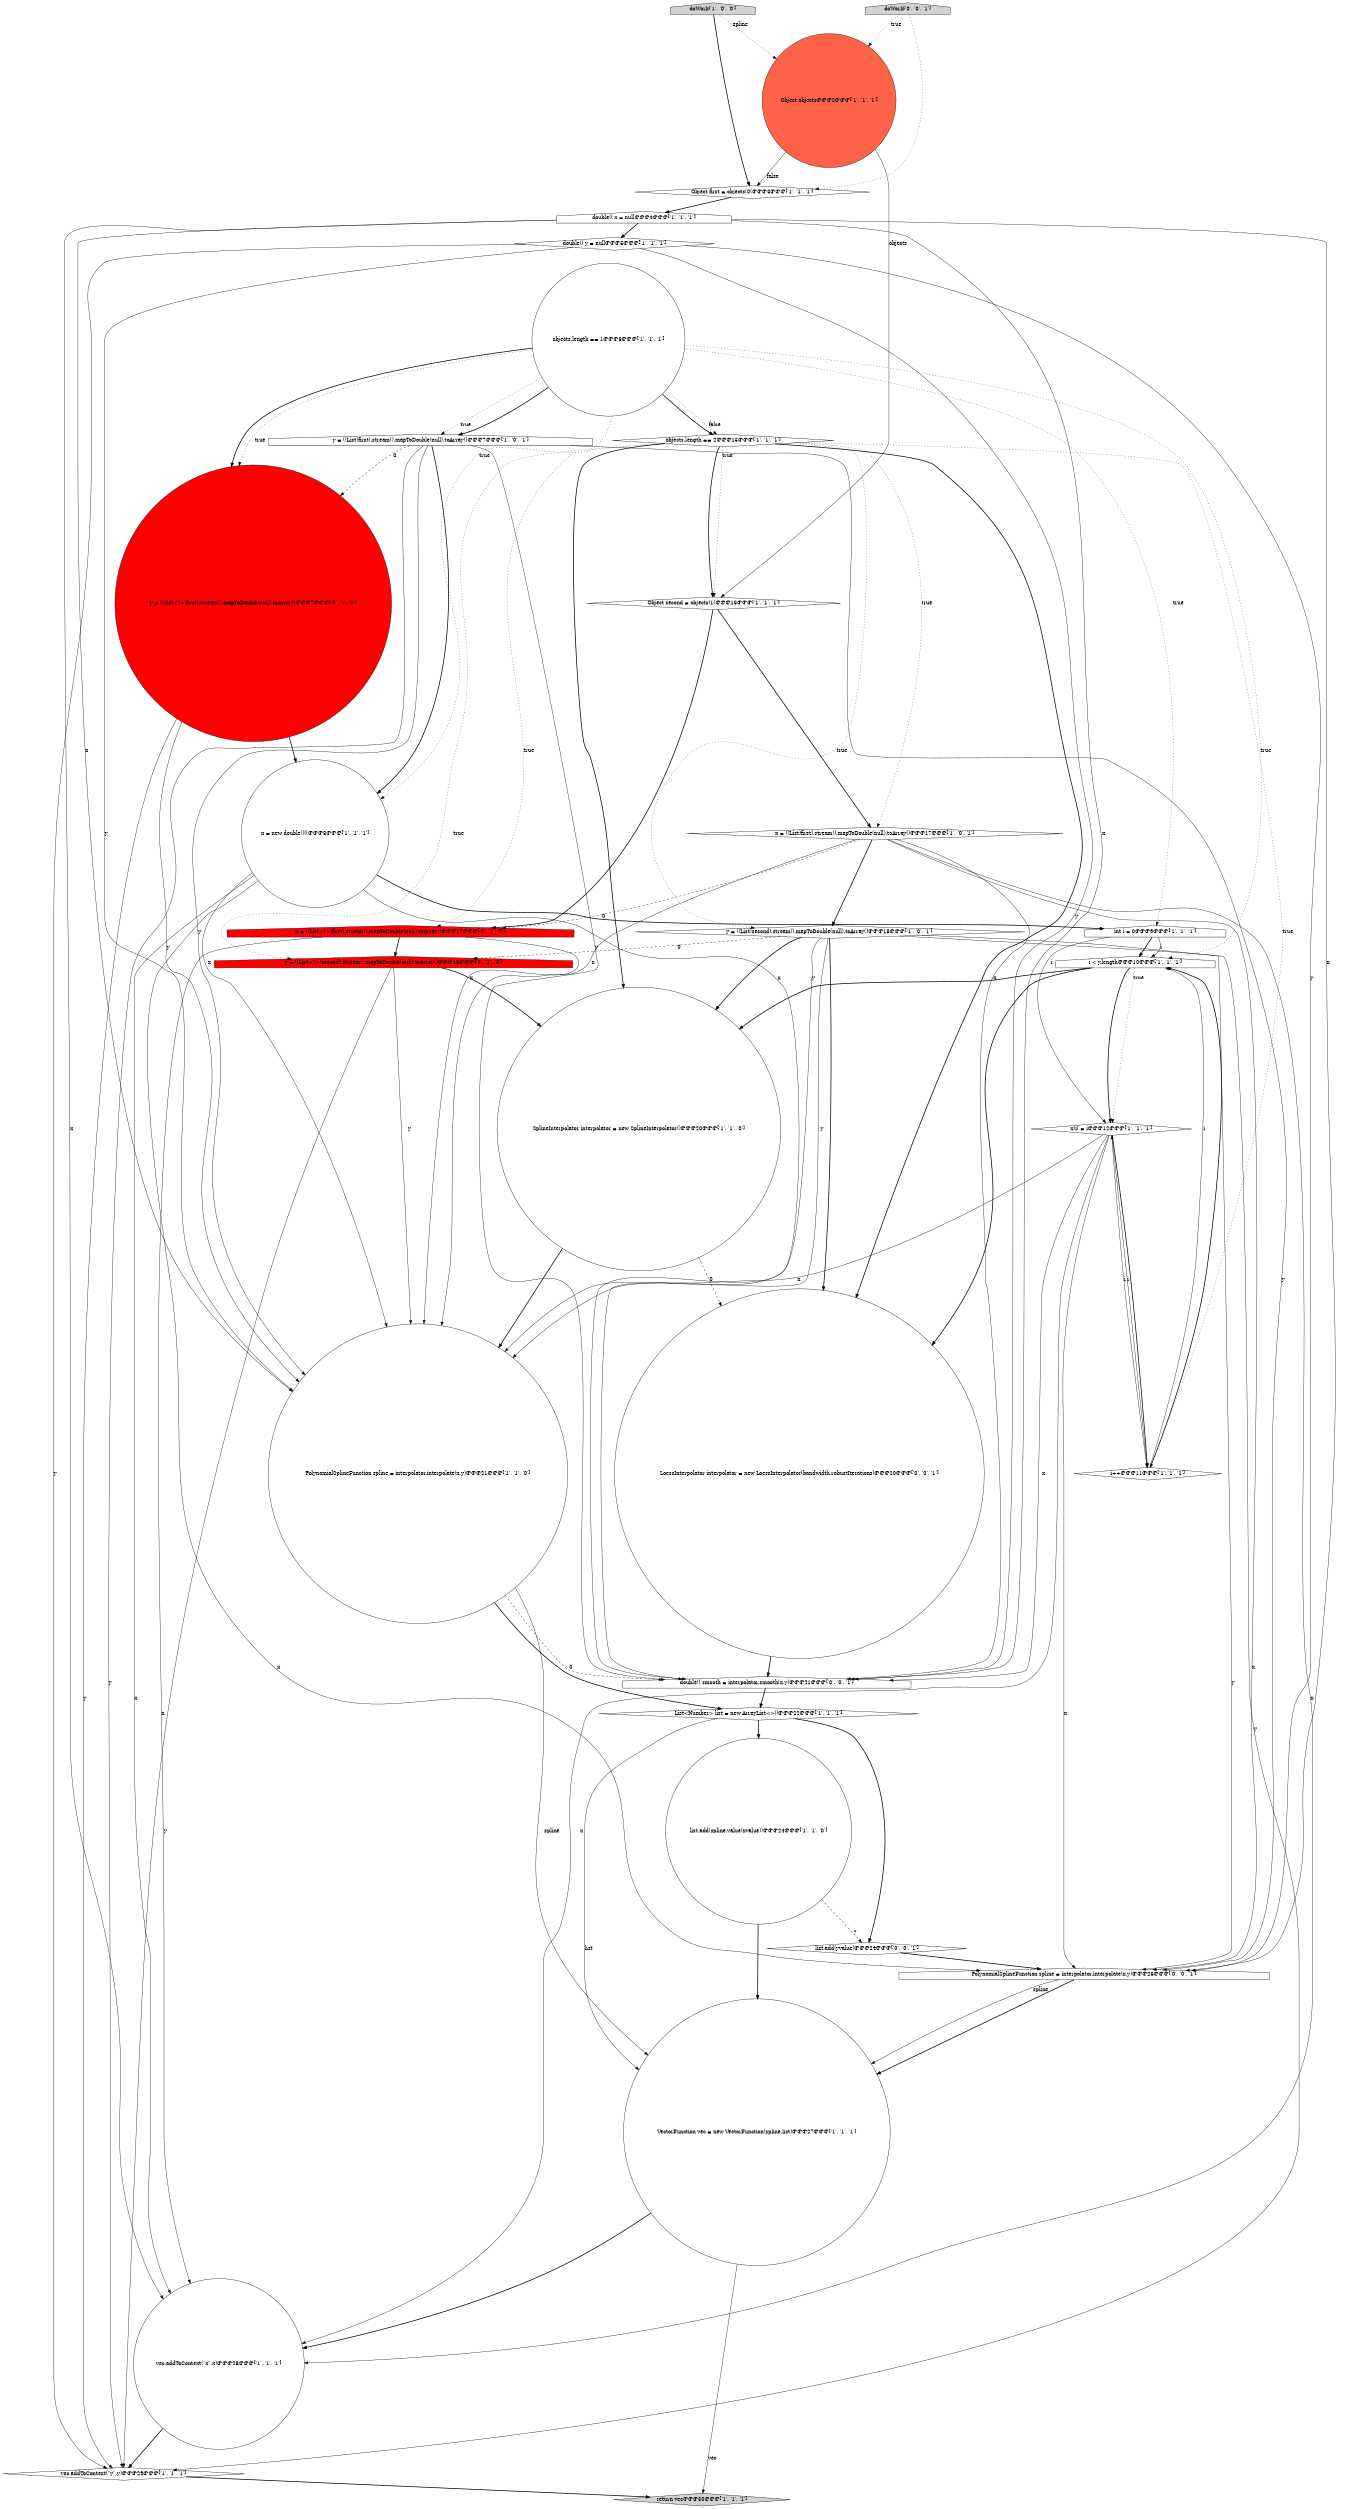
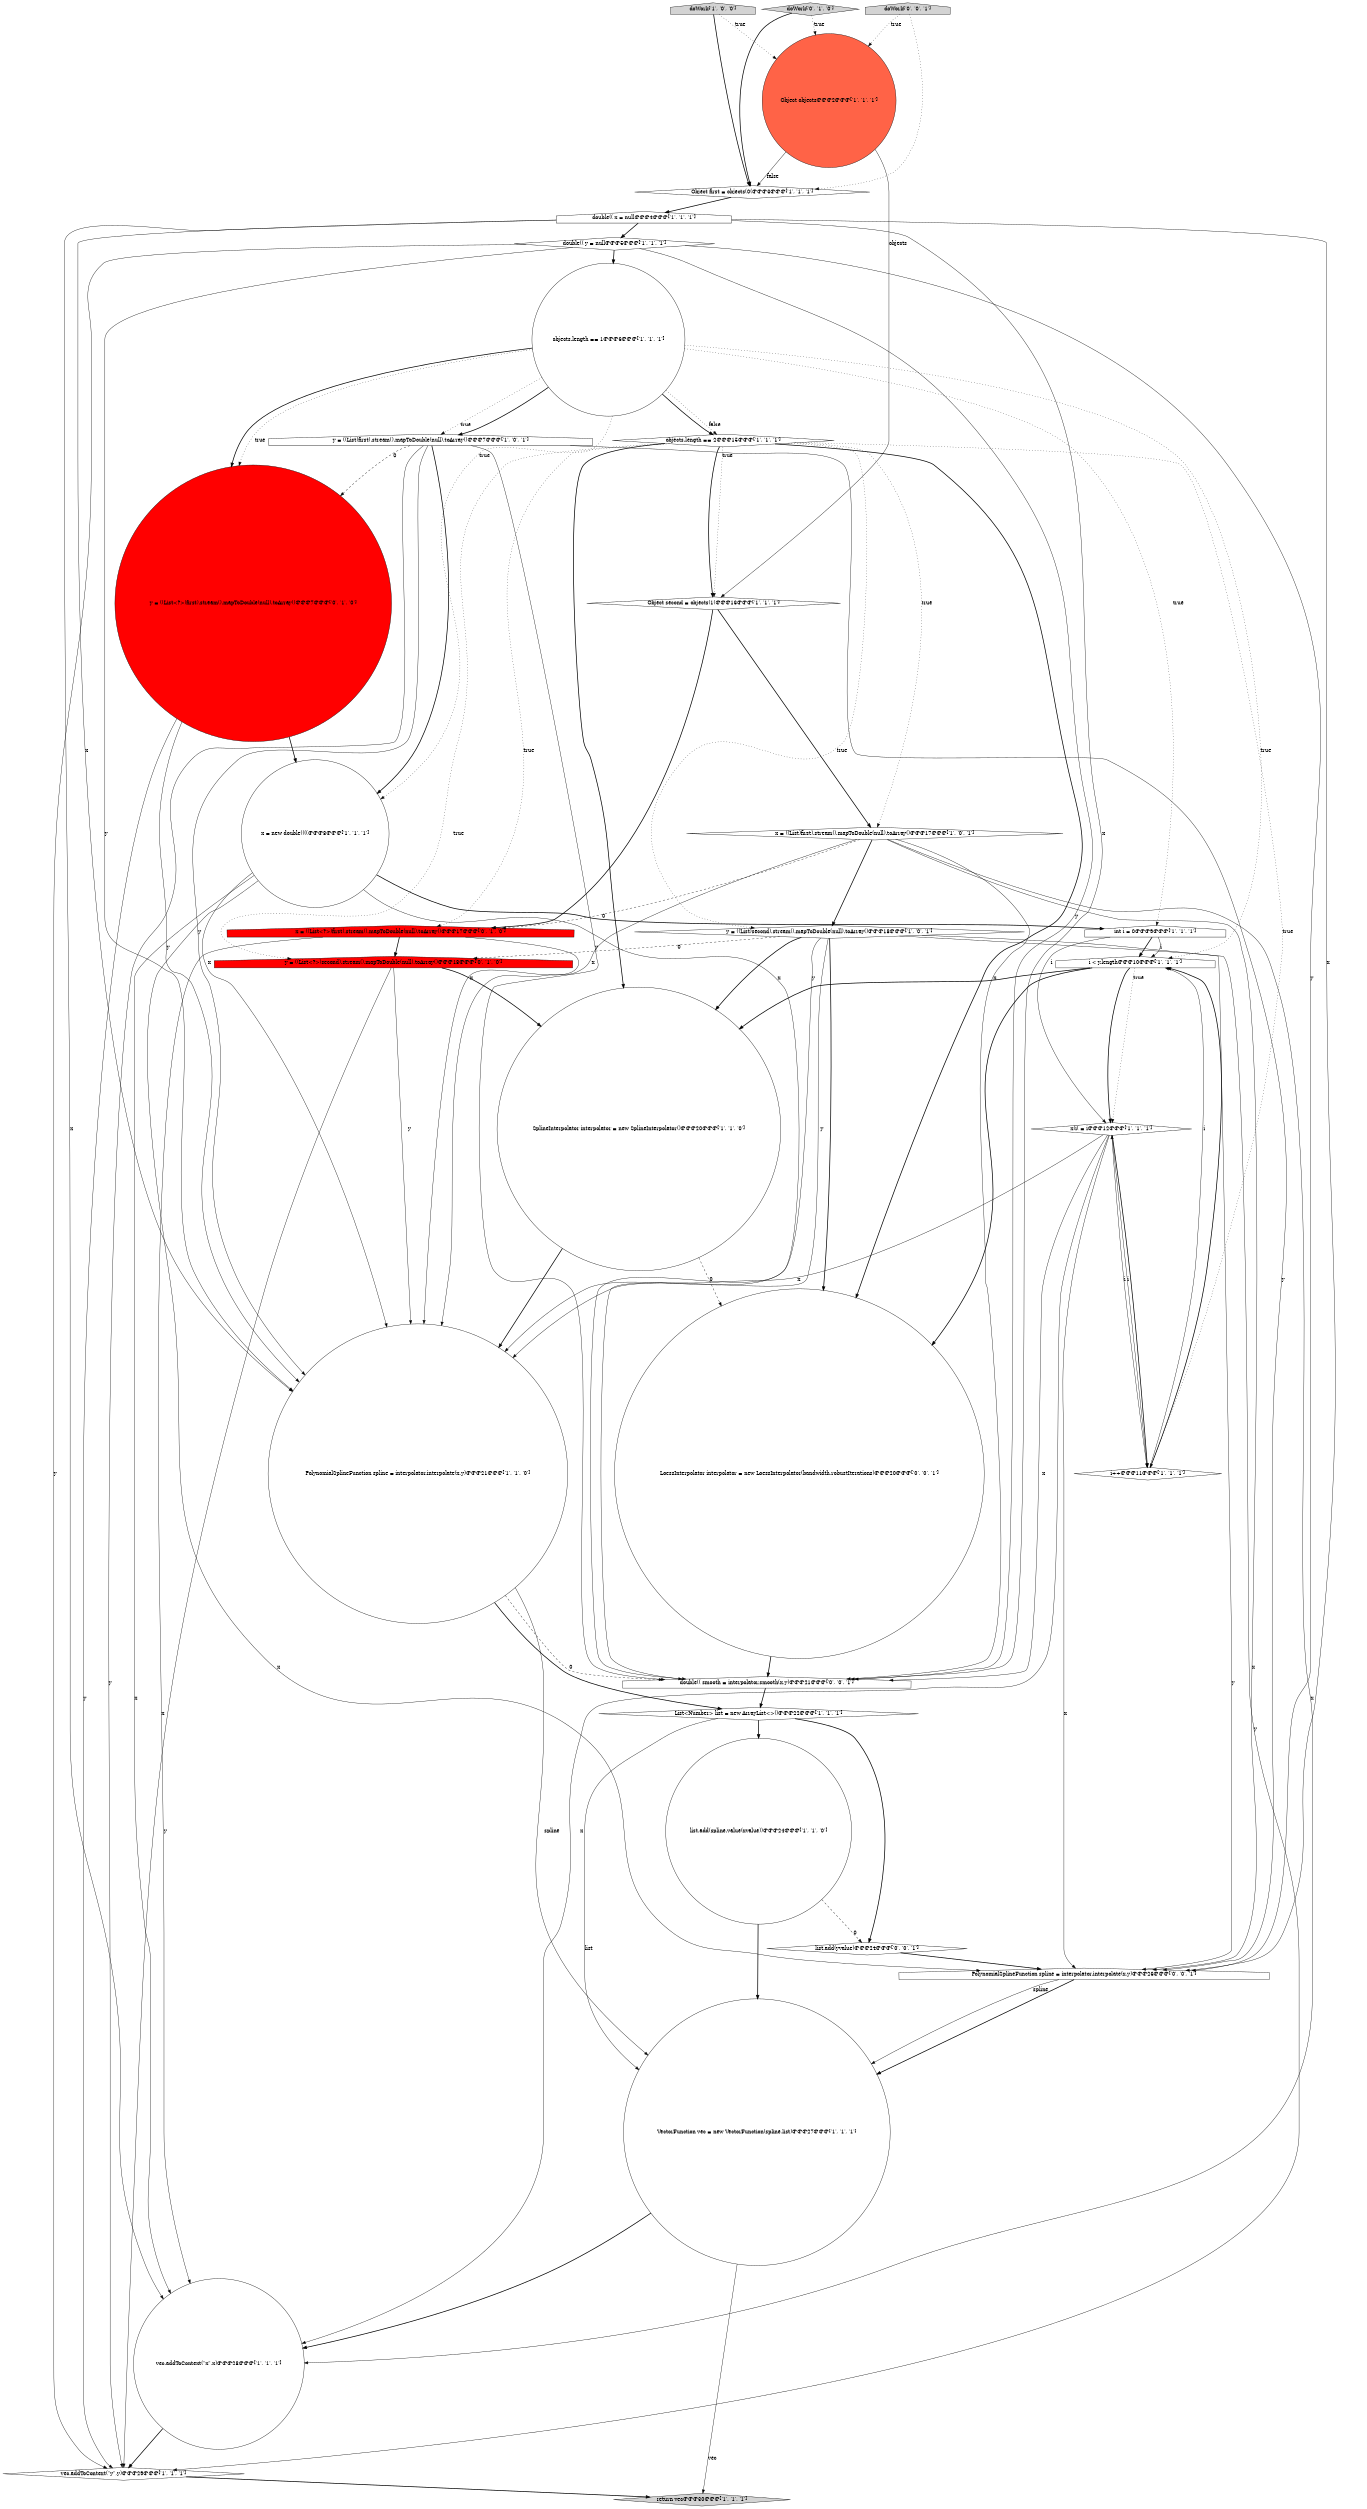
none -> (810, 9)
(740, 25) -> (740, 25)
none -> (614, 255)
(855, 1933) -> (855, 1933)
